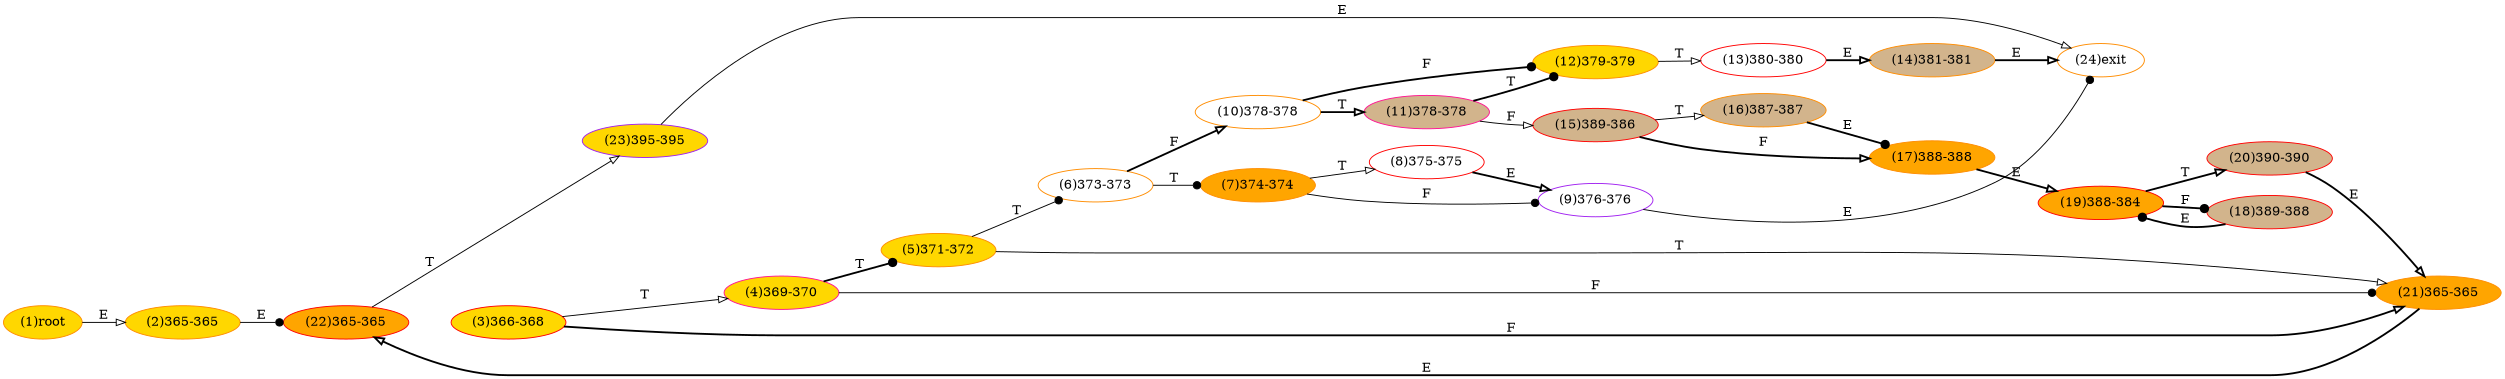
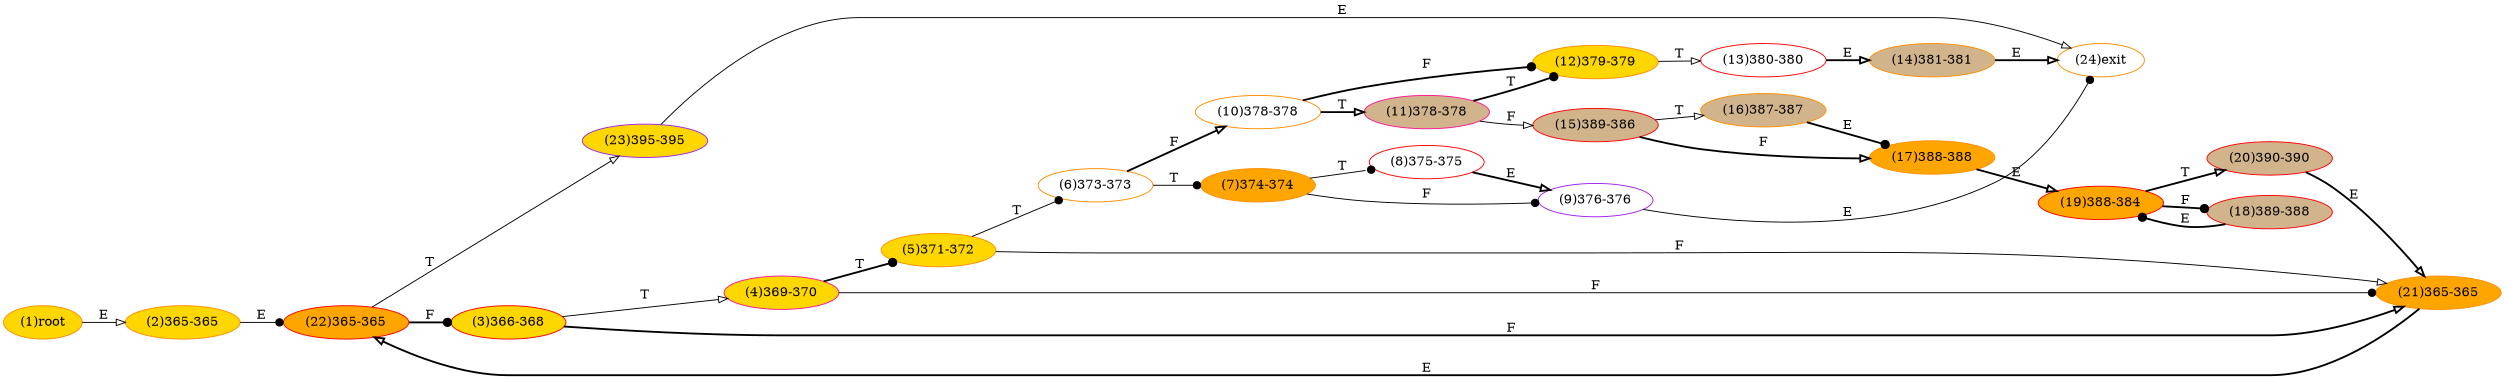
(1338, 174) -> (1338, 174)
(1679, 246) -> (1679, 246)
none -> (426, 322)
